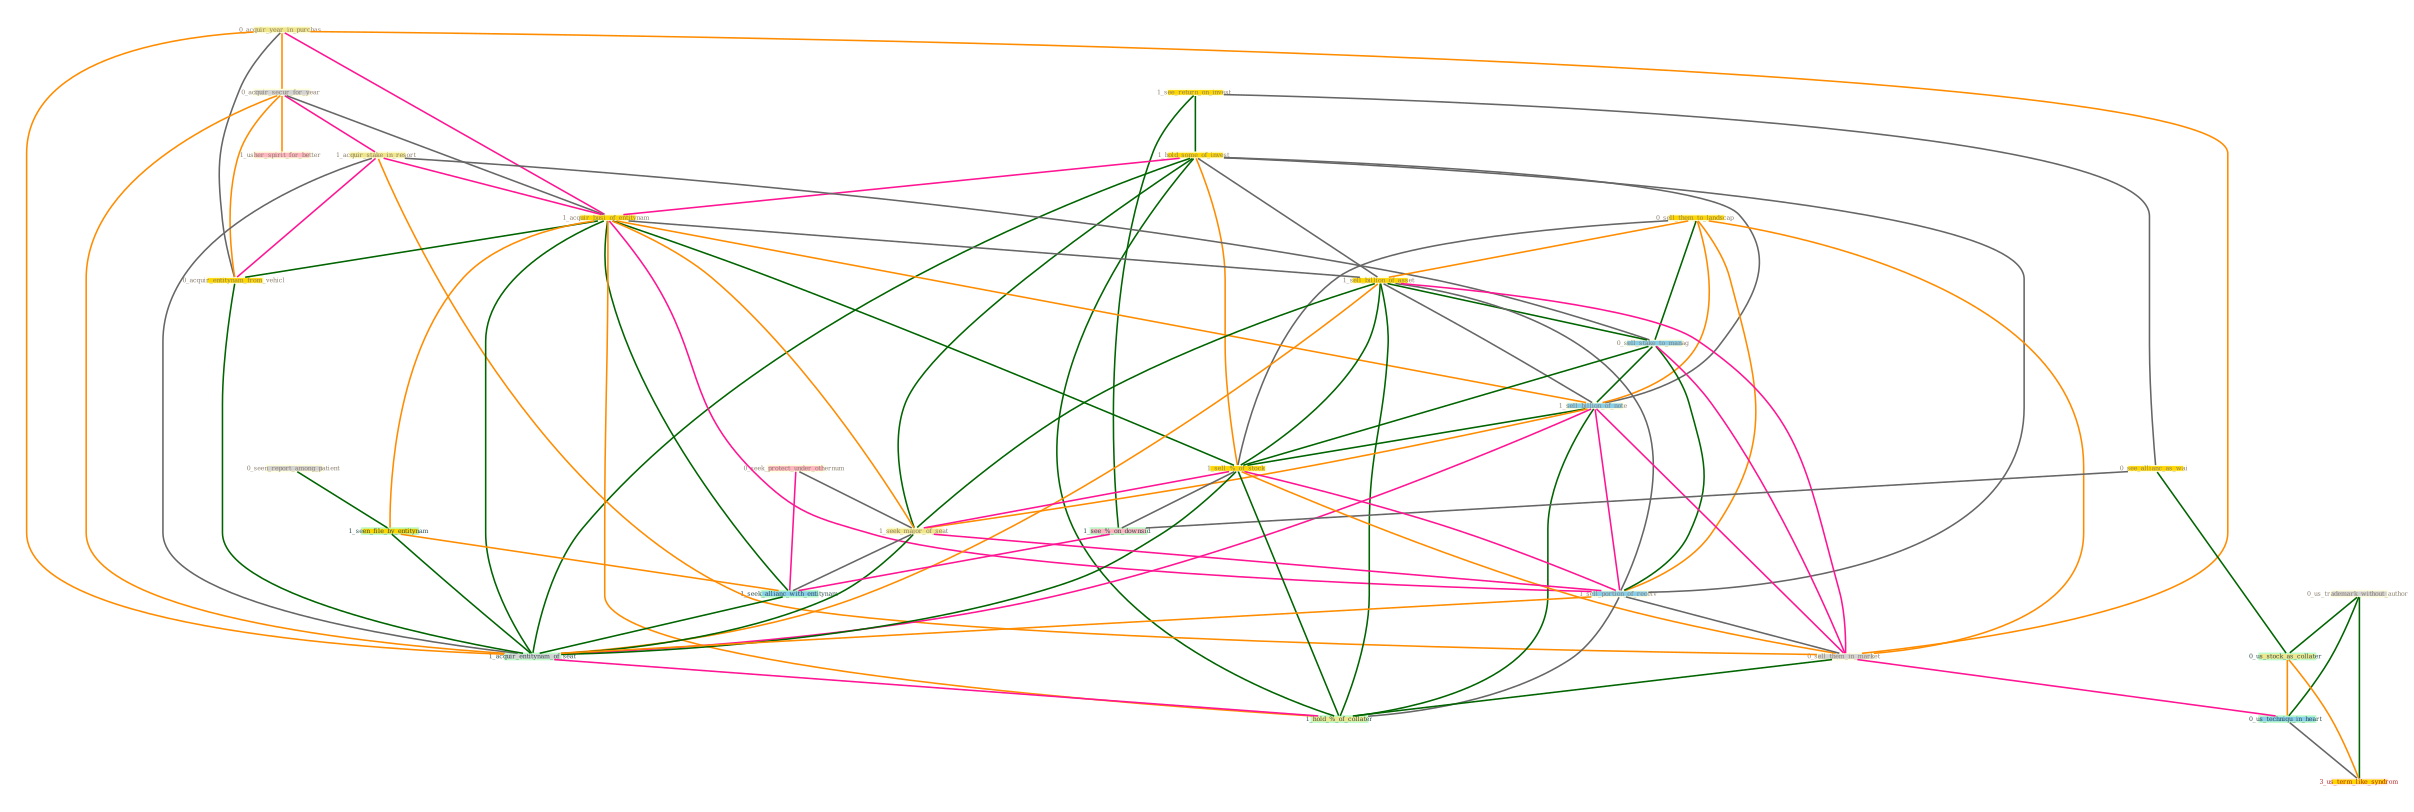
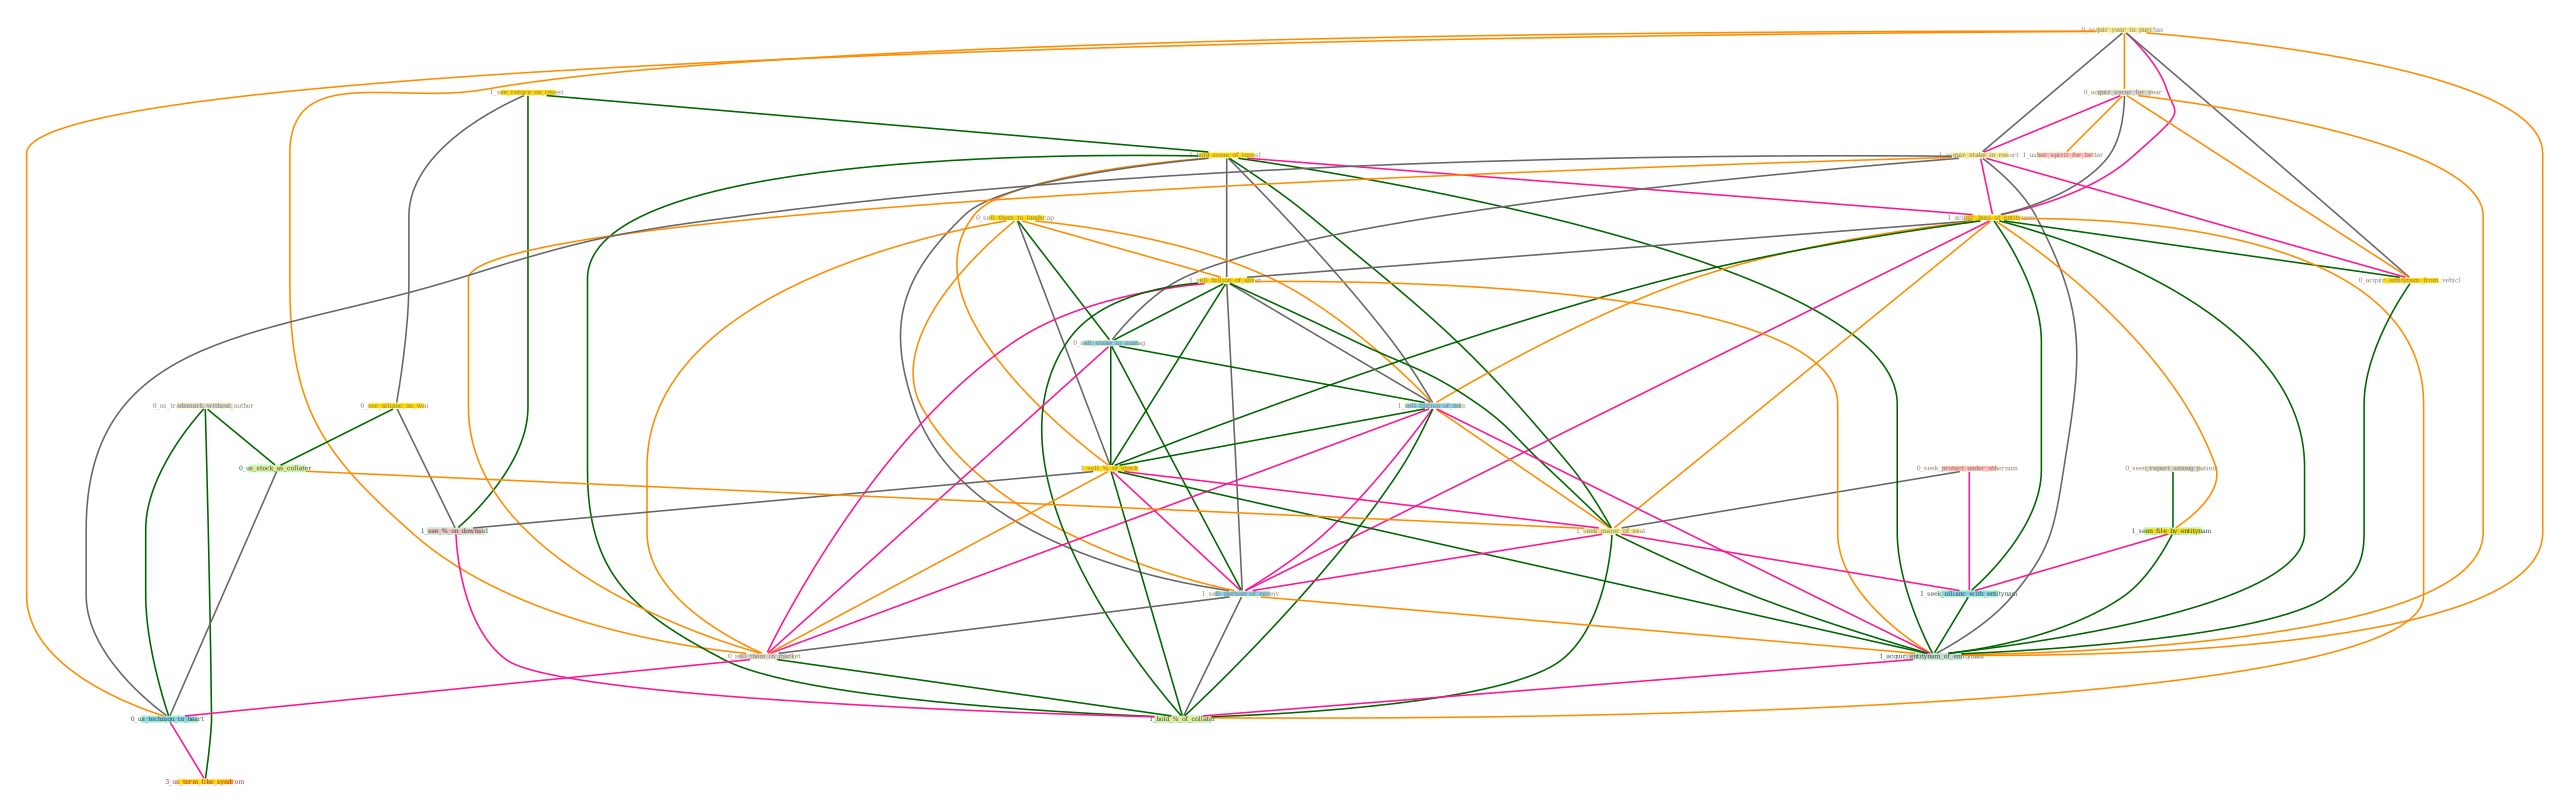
none -> (535, 73)
none -> (2052, 92)
none -> (957, 192)
(590, 562) -> (2071, 562)
(852, 562) -> (1791, 562)
(884, 575) -> (759, 698)
(533, 656) -> (1933, 656)
none -> (1518, 679)
(2287, 688) -> (223, 594)
(2329, 716) -> (913, 498)
(2323, 750) -> (187, 750)
